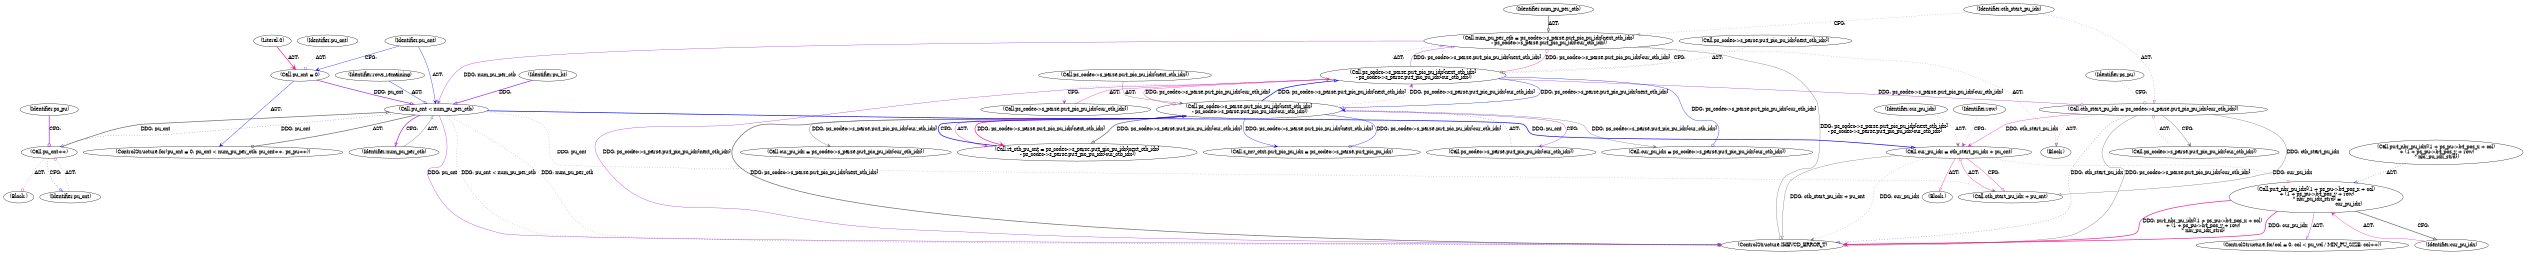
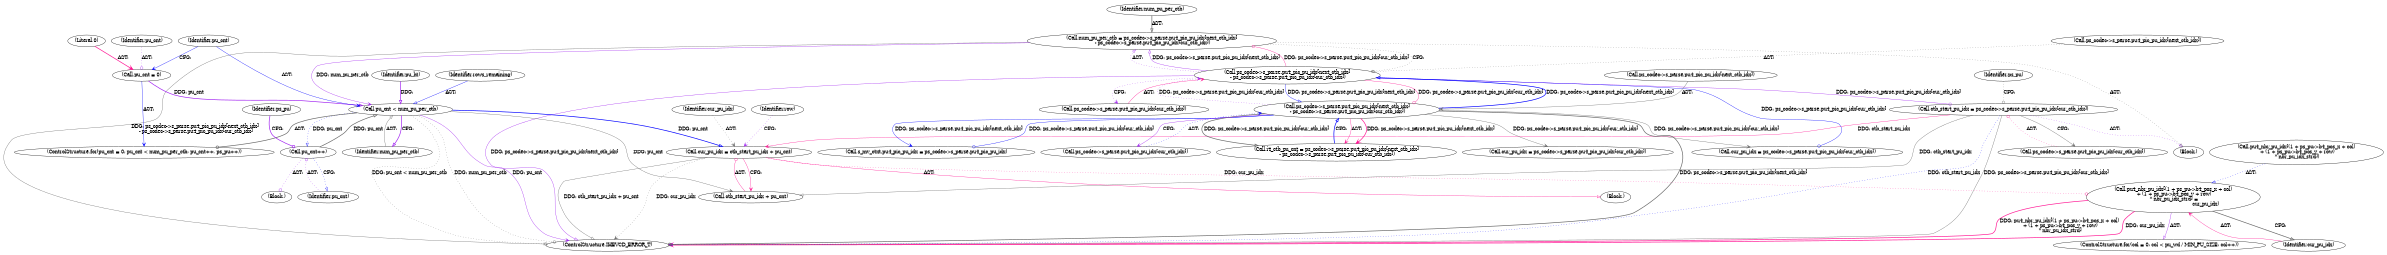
(2009, 10) -> none
(1985, 173) -> (749, 172)
(1223, 174) -> (600, 131)
